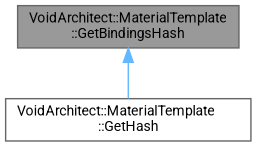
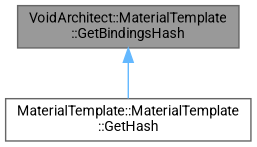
(128, 120) -> (128, 120)
